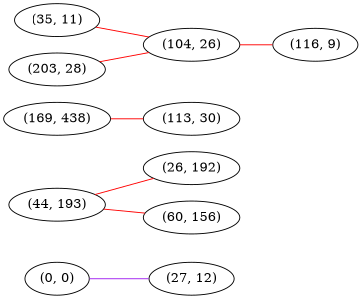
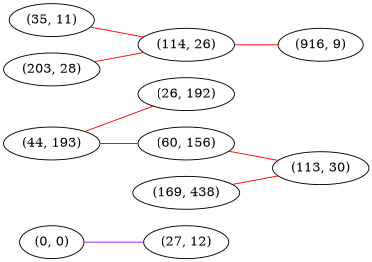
(192, 45) -> (186, 45)
(315, 45) -> (321, 45)
none -> (253, 156)
